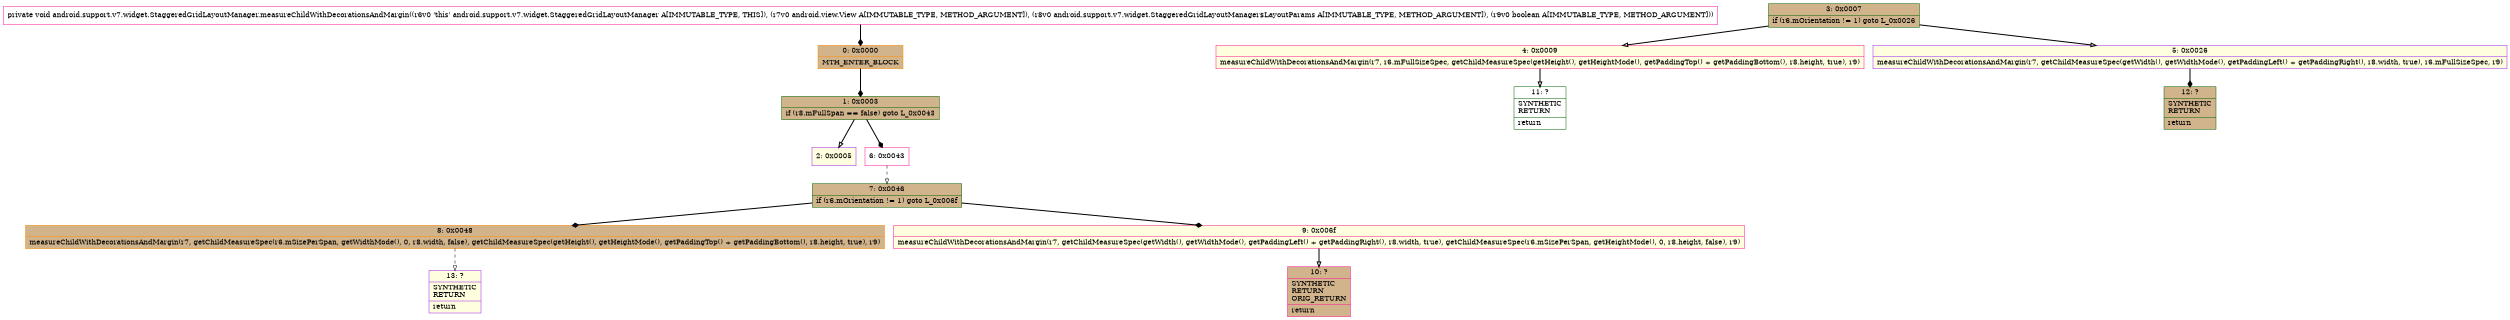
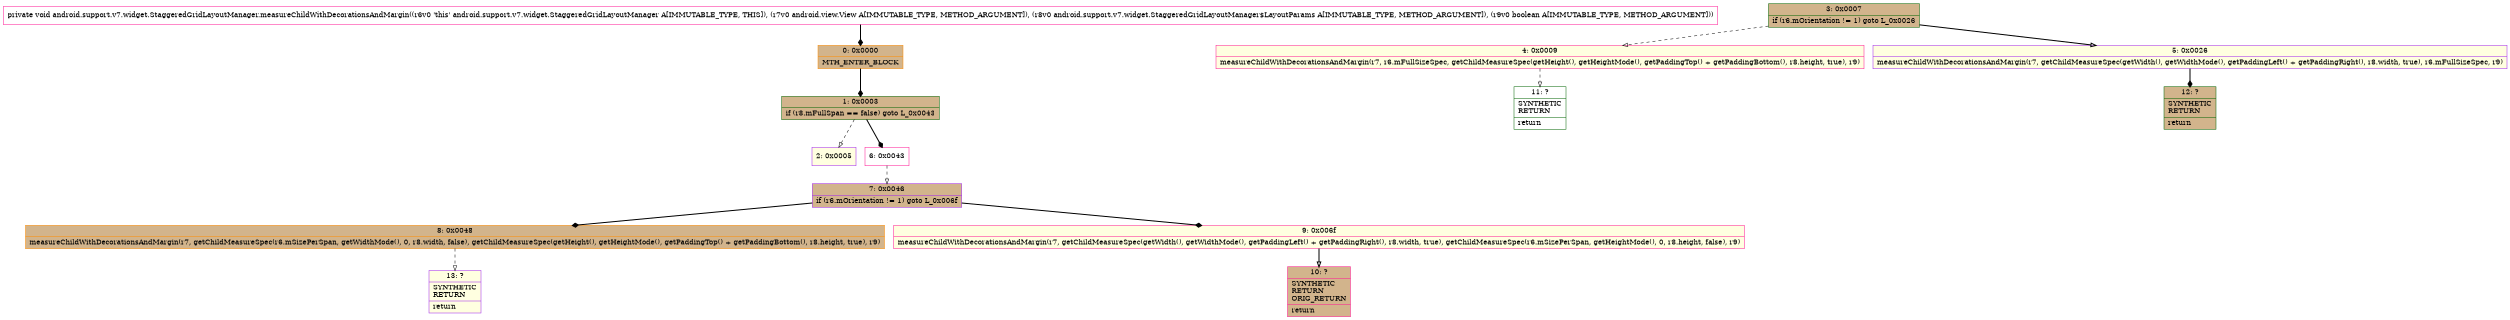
(1698, 35) -> (1698, 35)
(1540, 75) -> (1540, 75)
(848, 131) -> (848, 131)
(887, 196) -> (887, 196)
